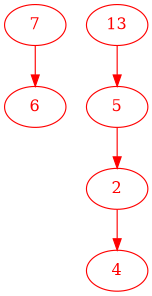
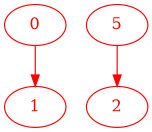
(35, 25) -> (35, 25)
(117, 25) -> none
(35, 107) -> (35, 107)
(117, 271) -> none
